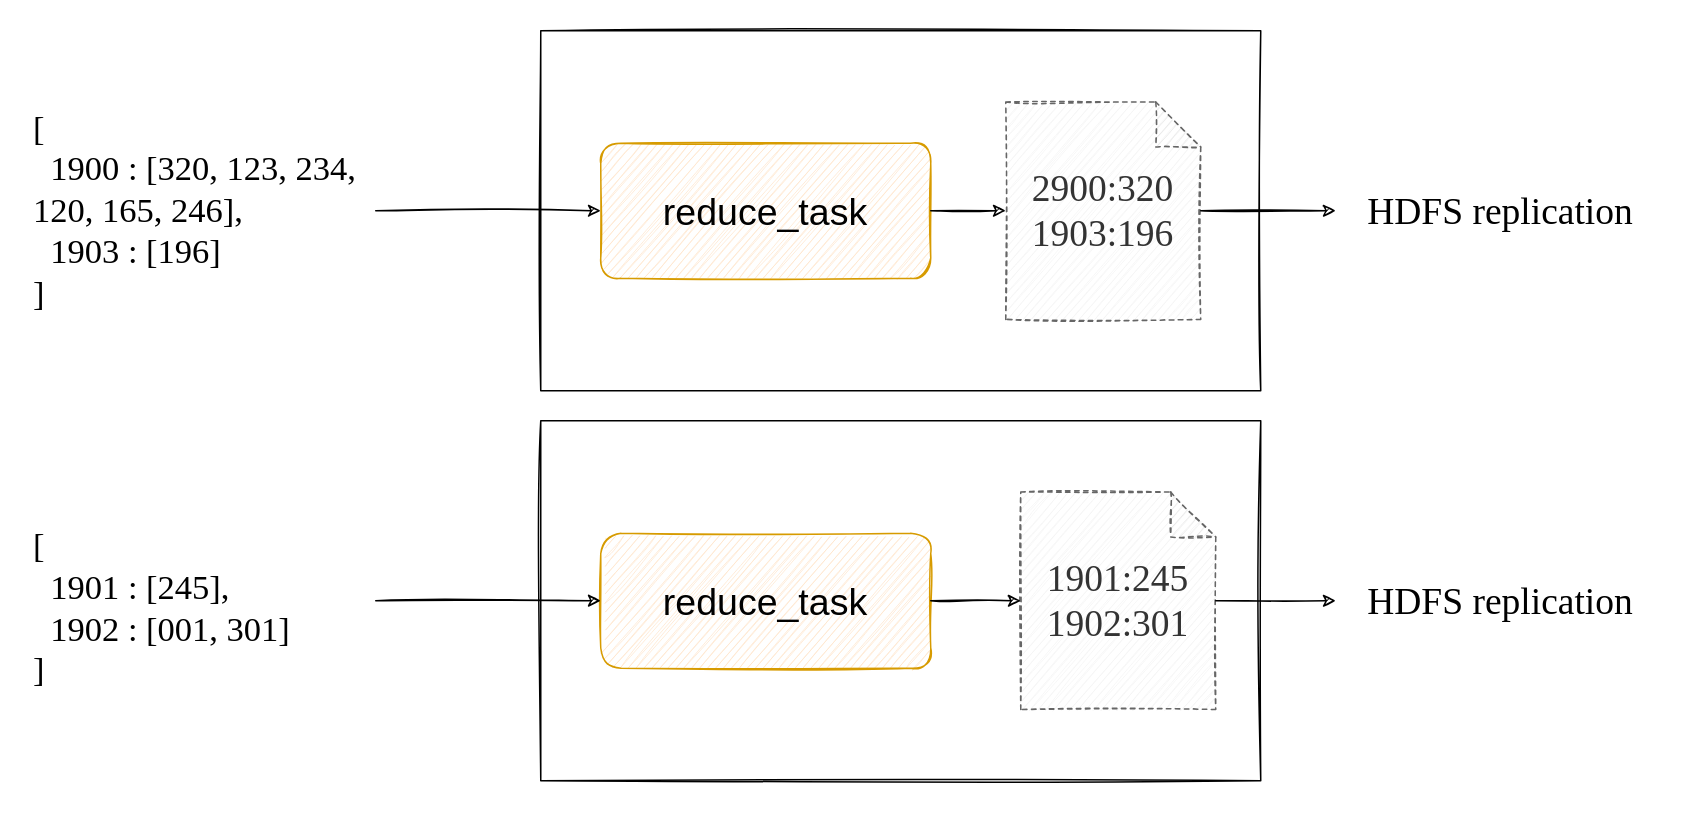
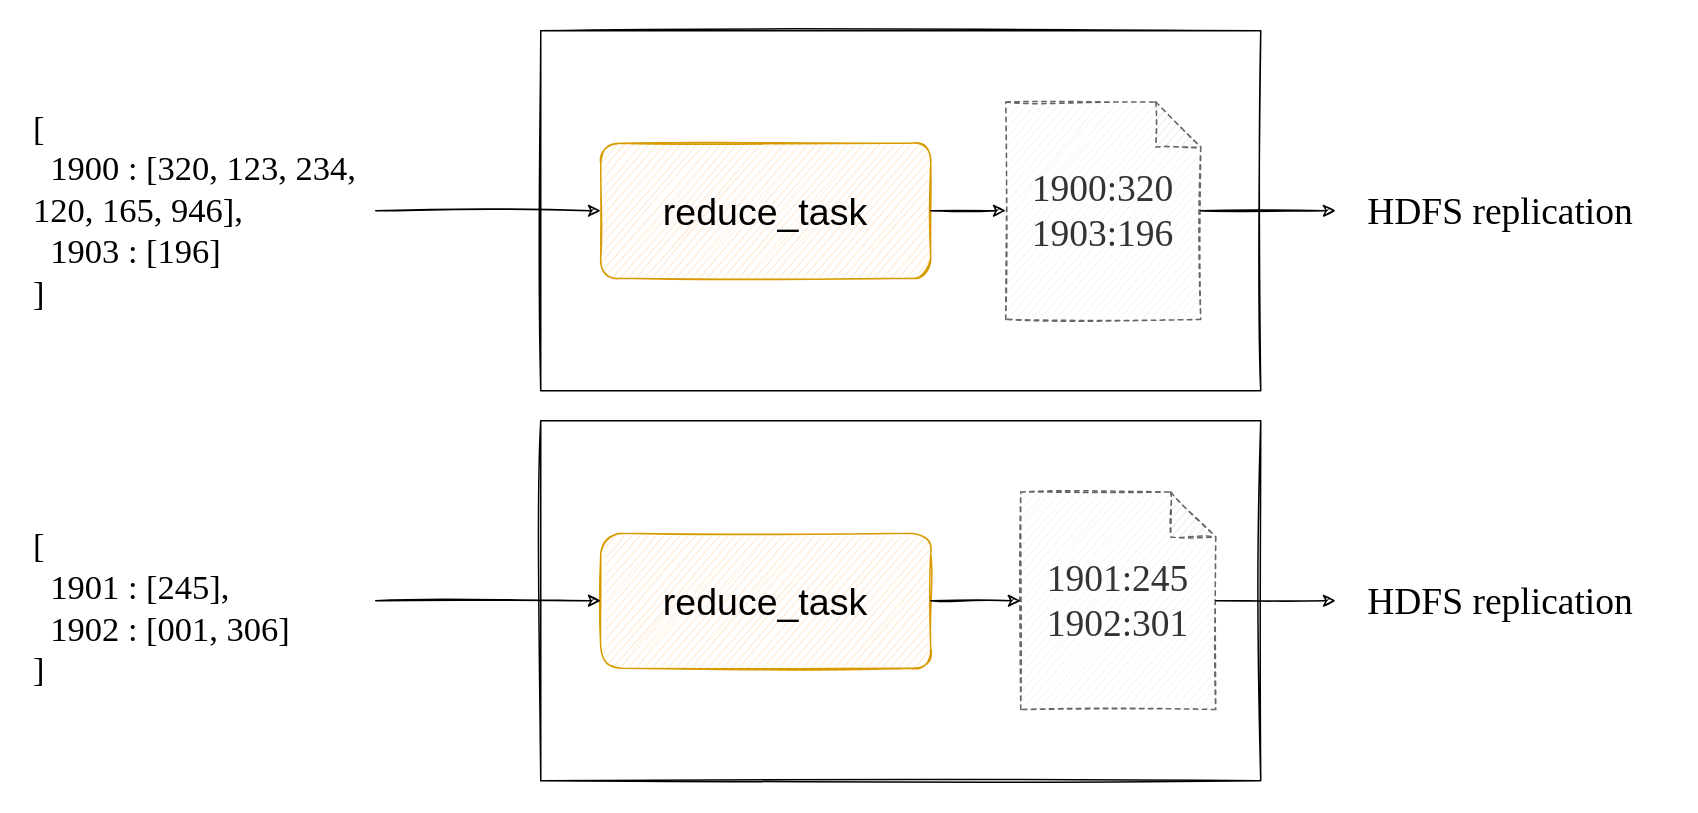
(193, 211) -> (193, 211)
(1103, 211) -> (1103, 211)
(108, 608) -> (108, 608)
